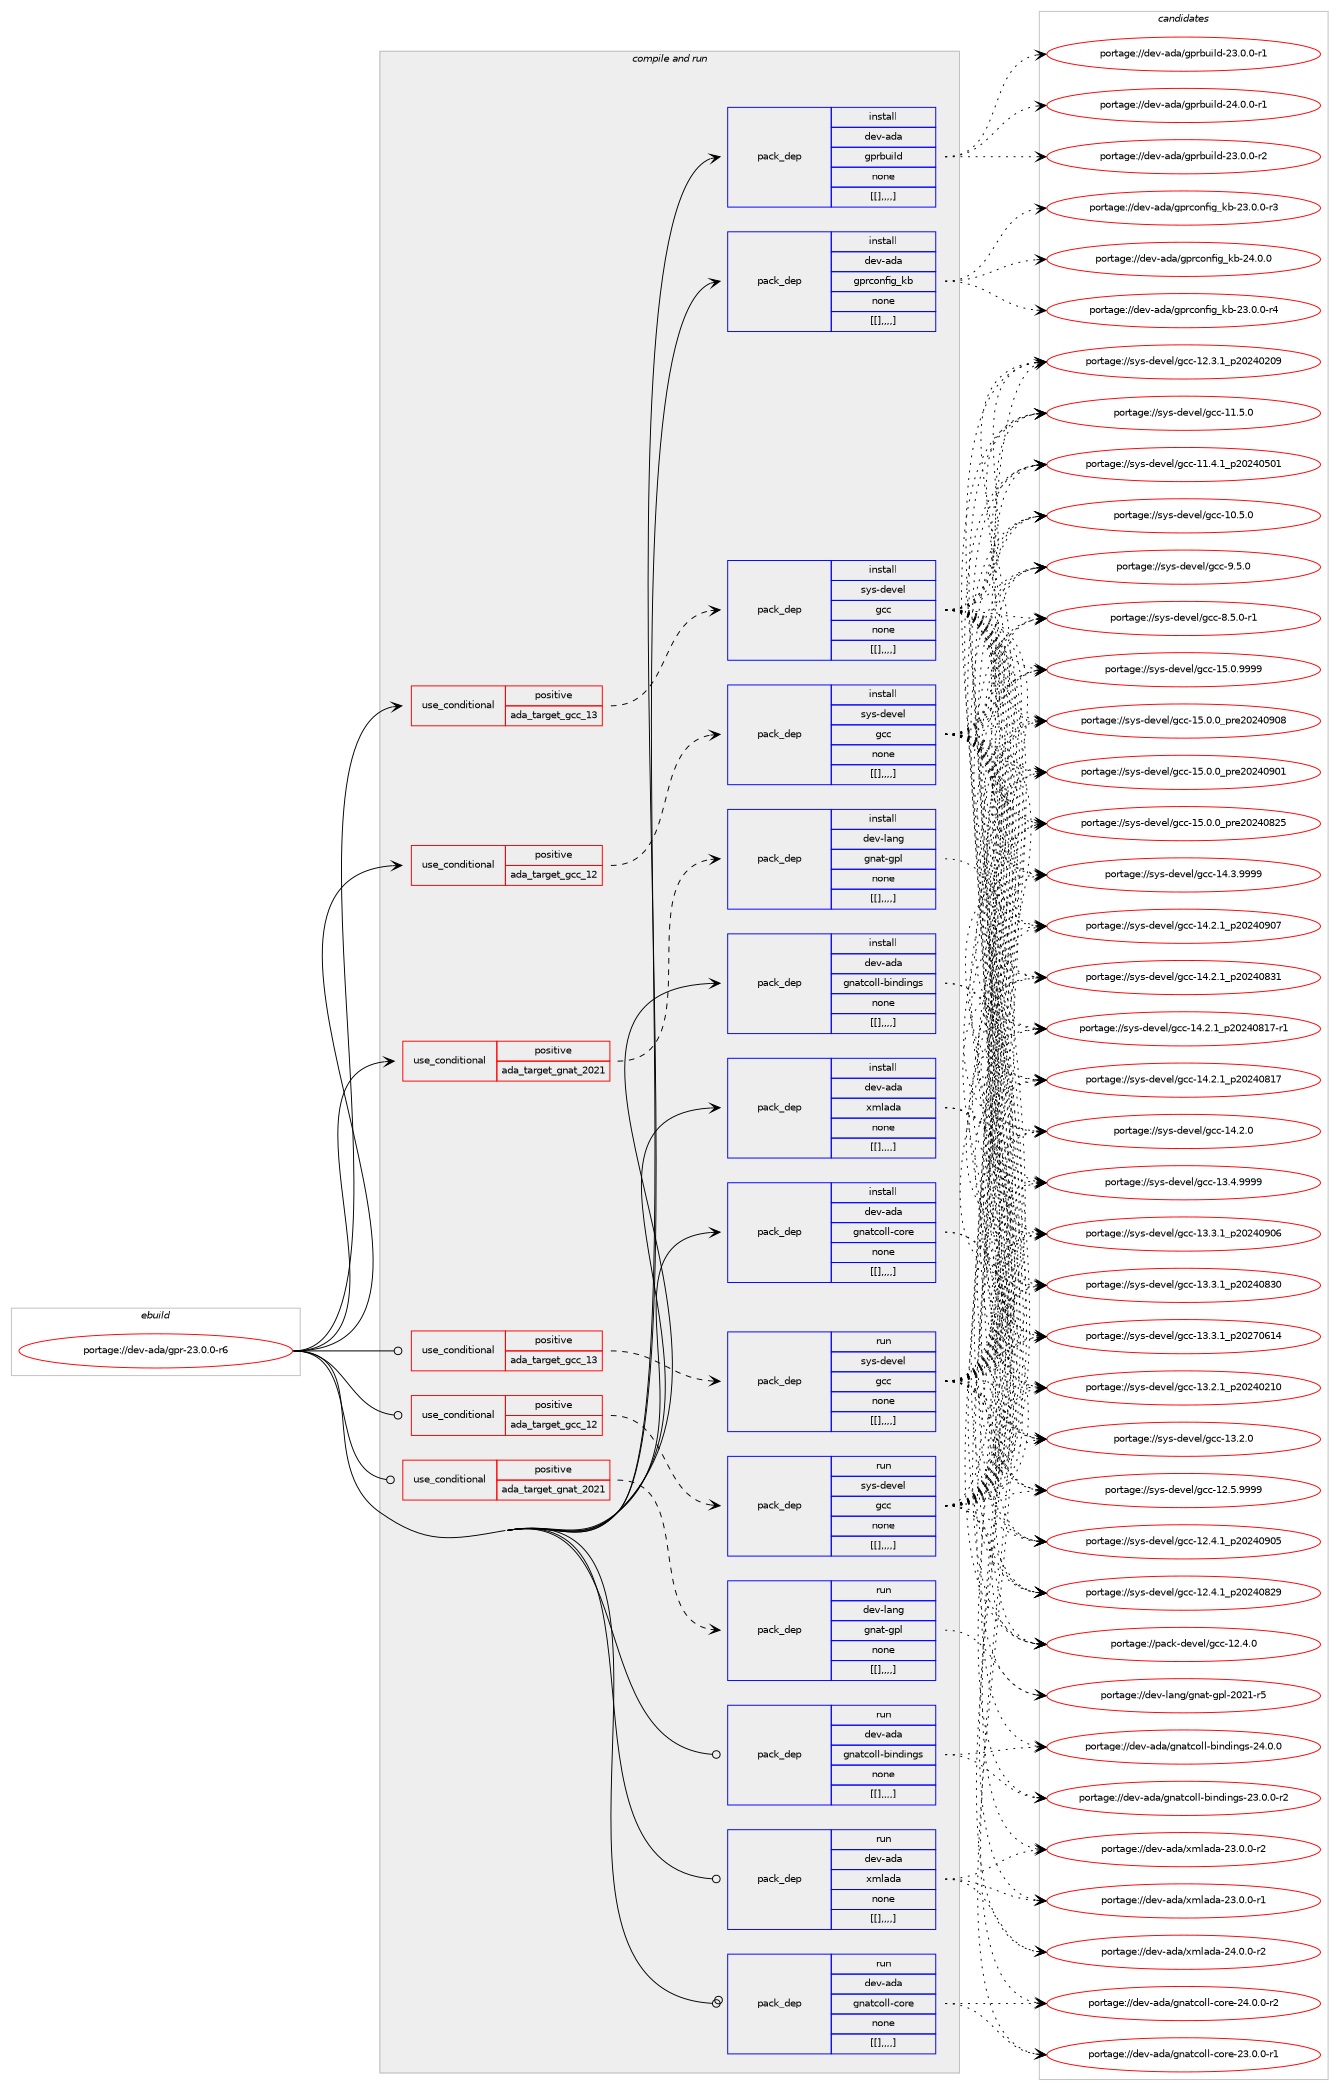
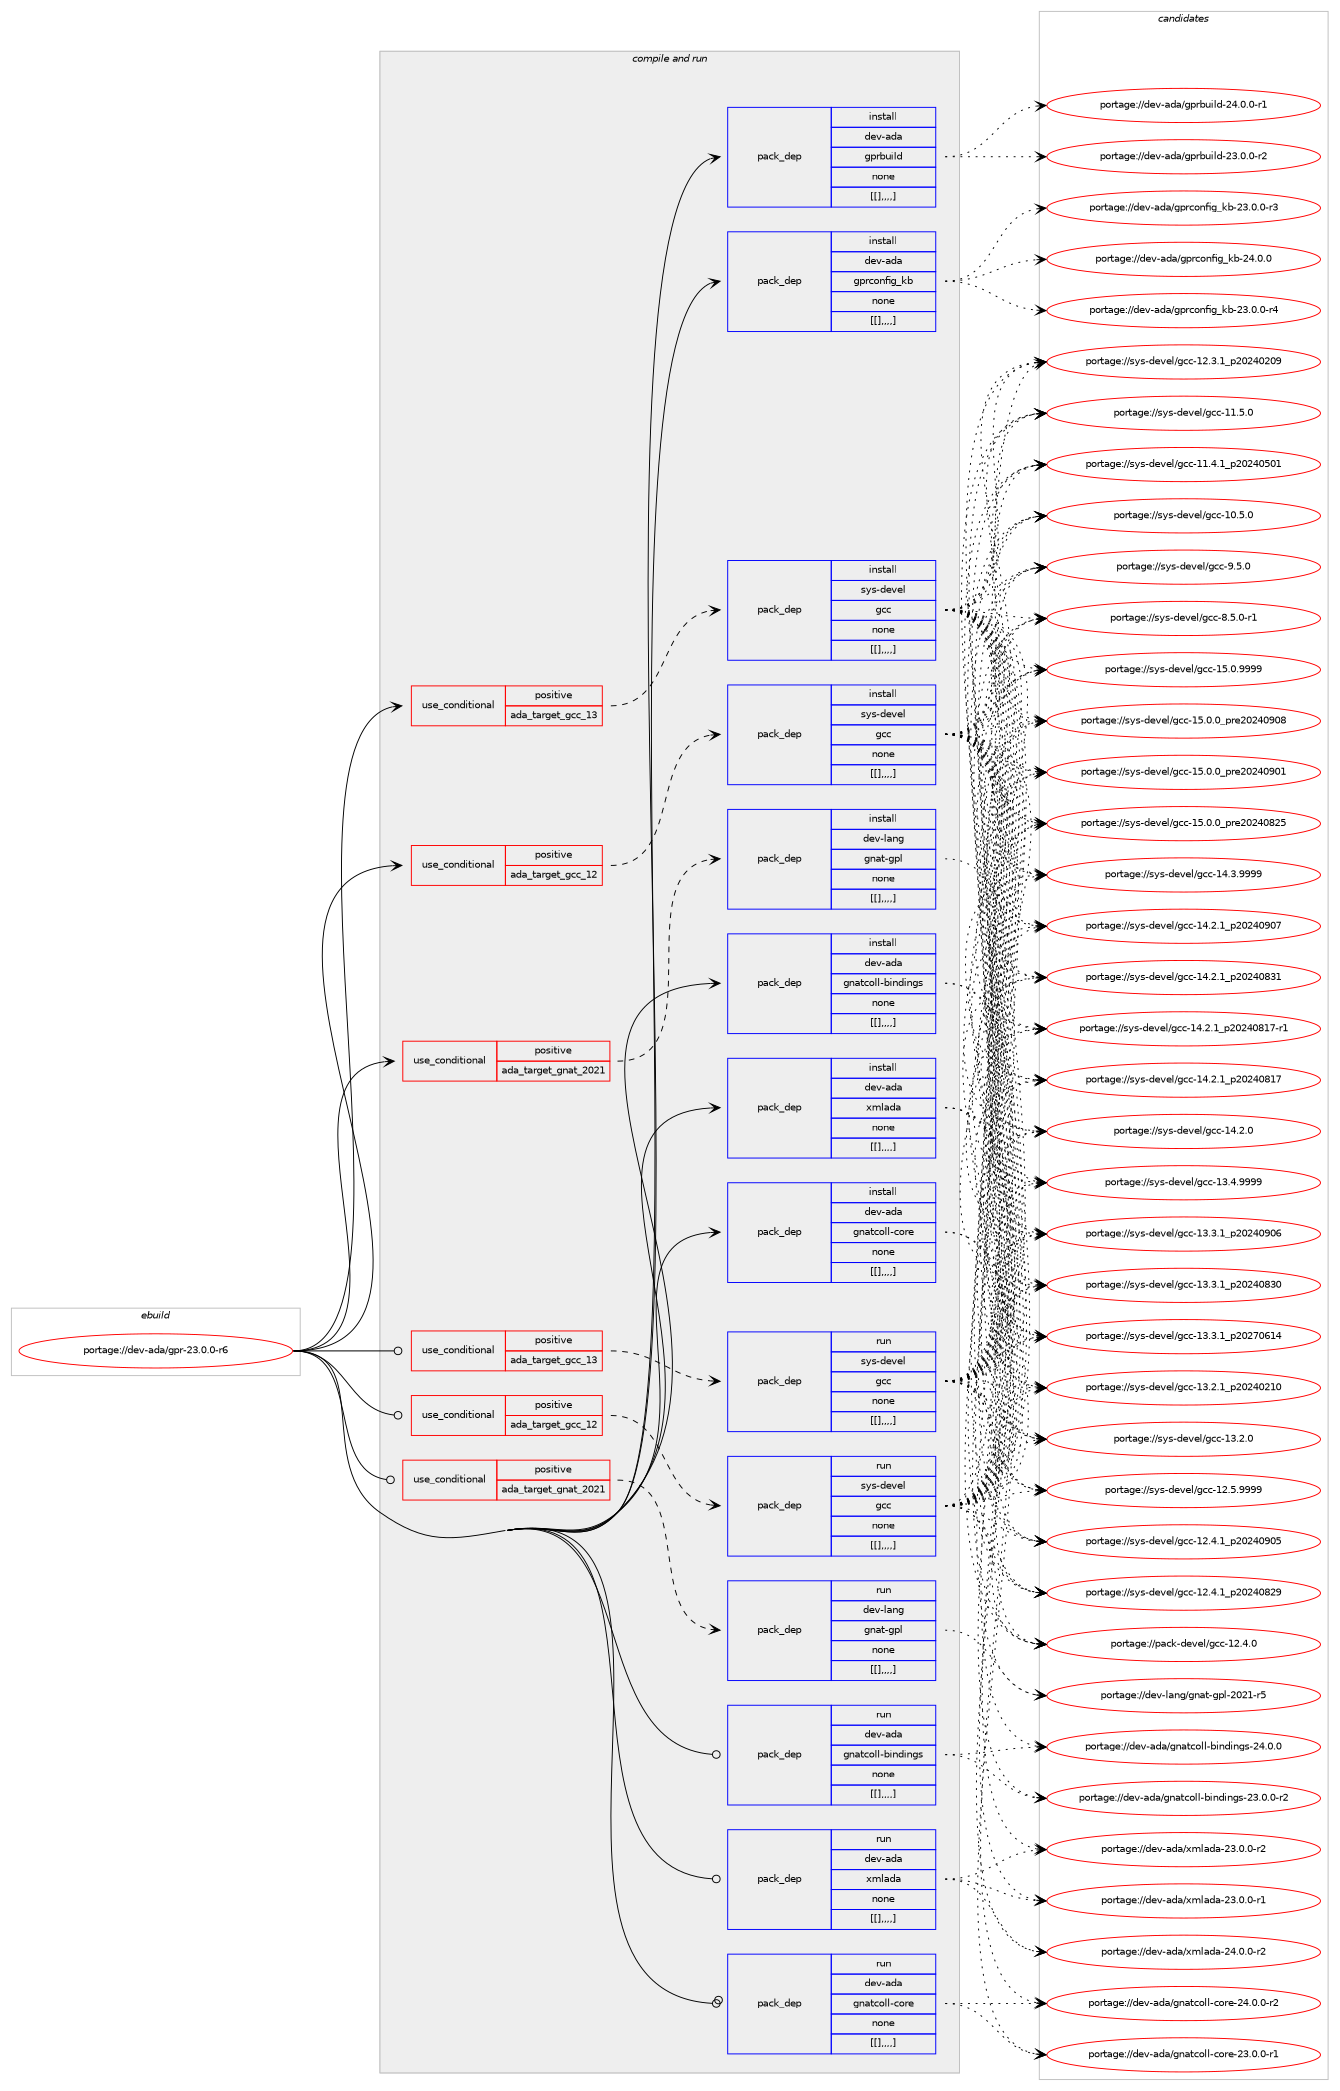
(1184, 54) -> none
